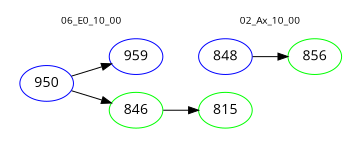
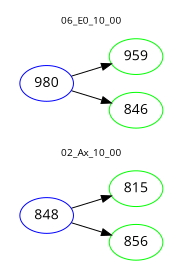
(136, 57) -> (136, 57)
(47, 83) -> (47, 83)
(177, 110) -> (87, 204)
